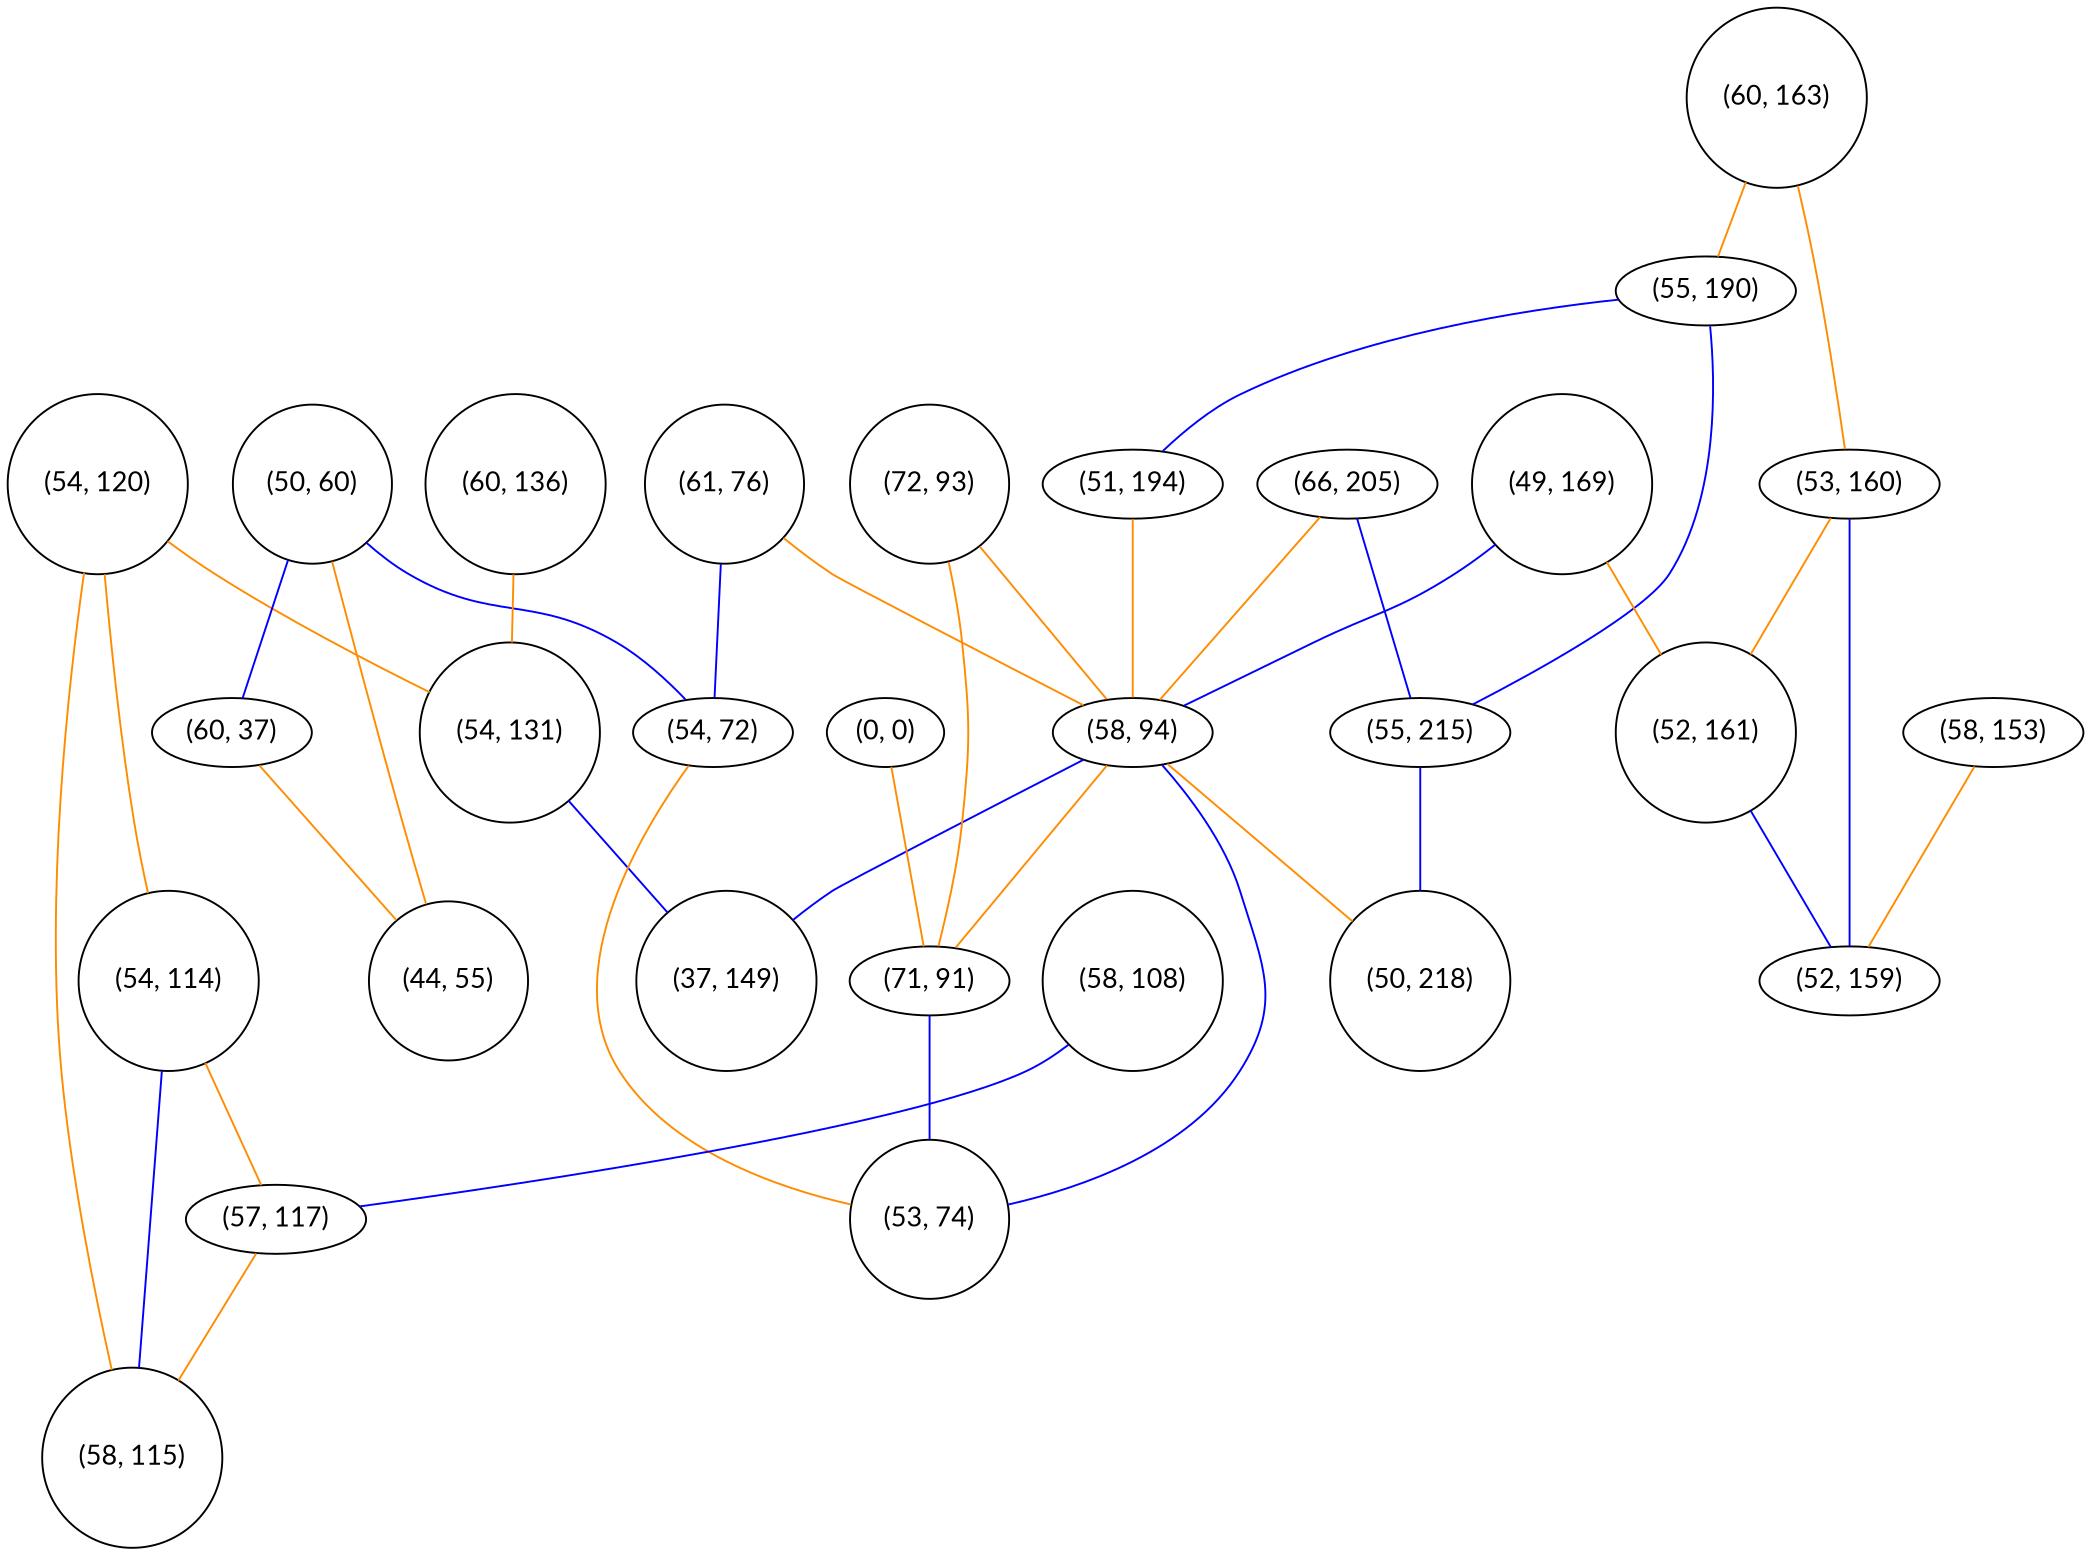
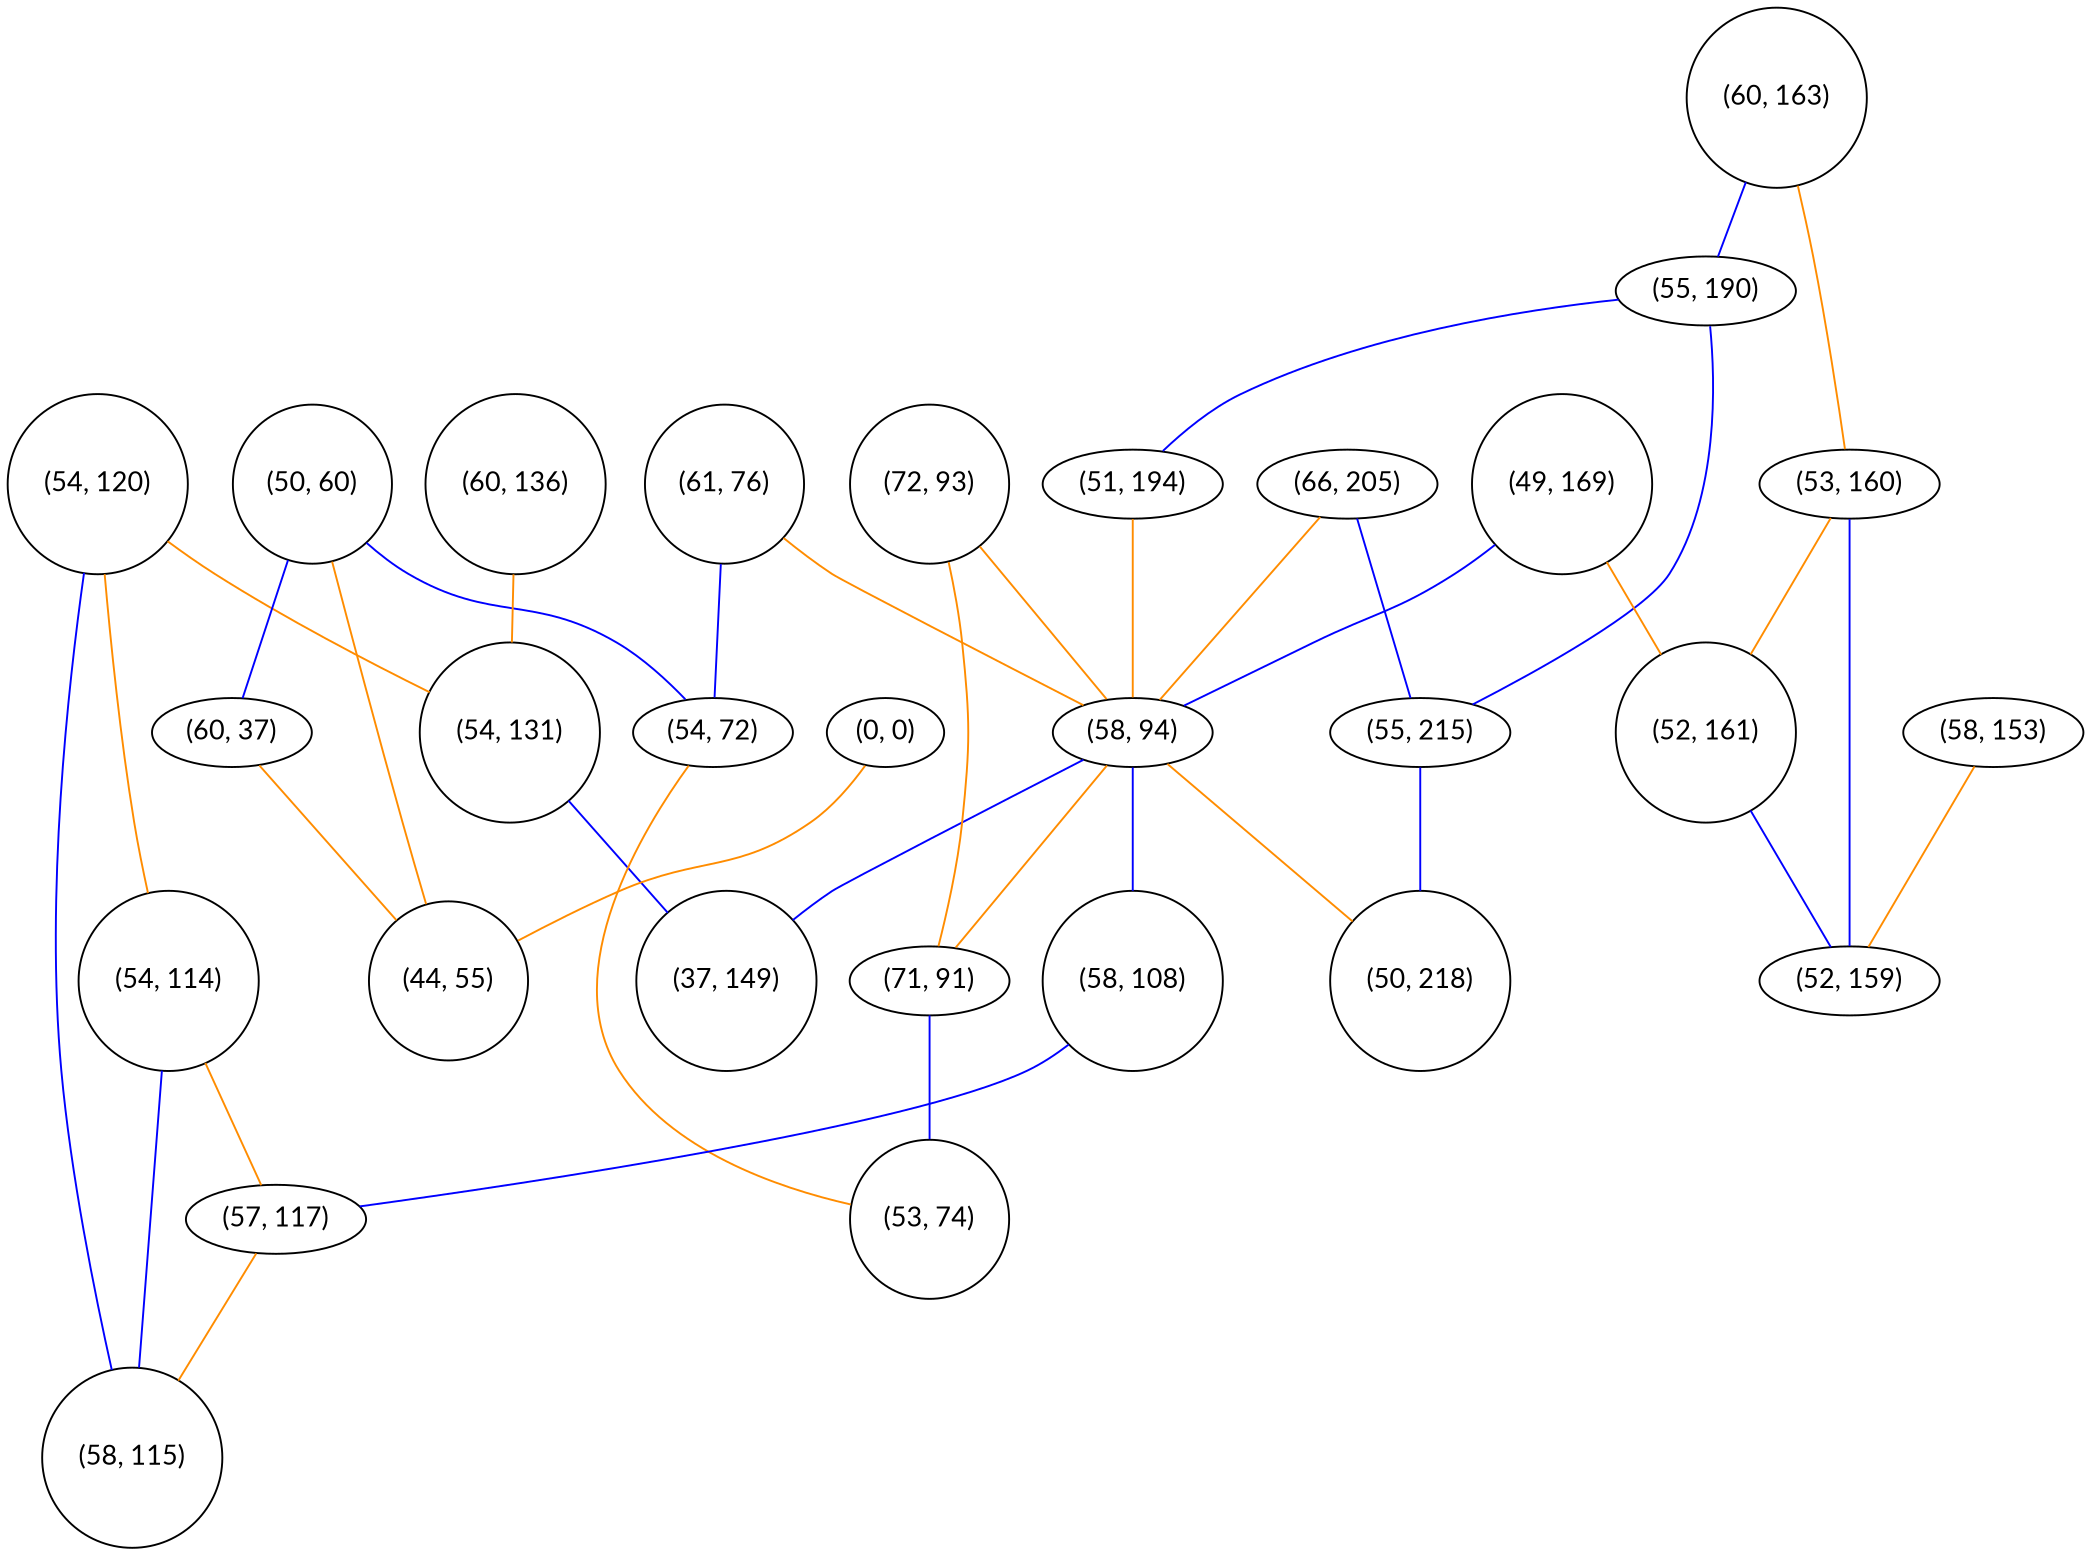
(1732, 219) -> (1732, 219)
(909, 866) -> (701, 866)
(56, 973) -> (56, 973)
(1255, 1043) -> (1133, 829)
